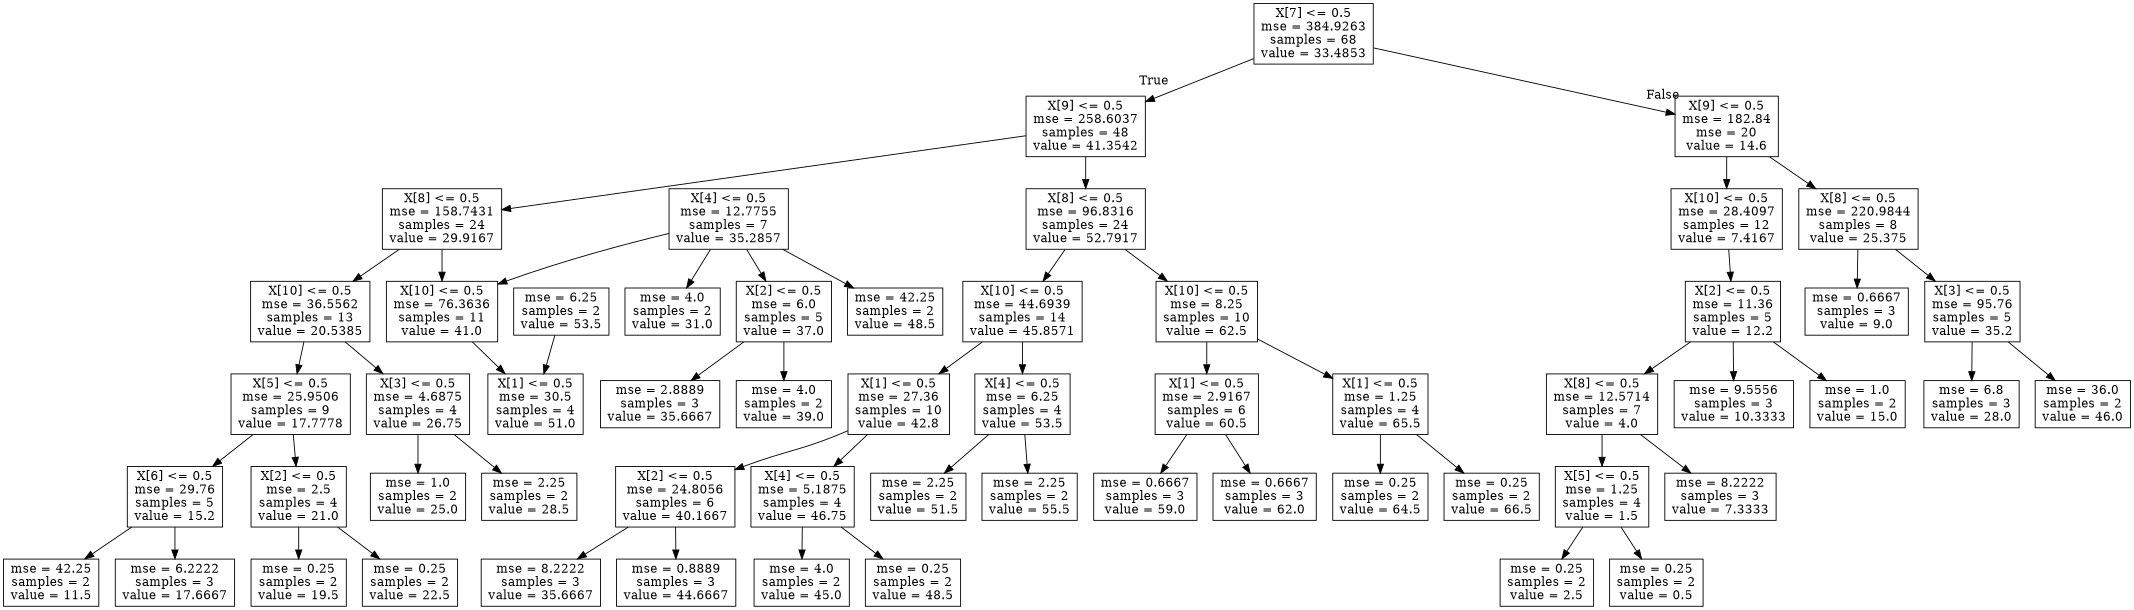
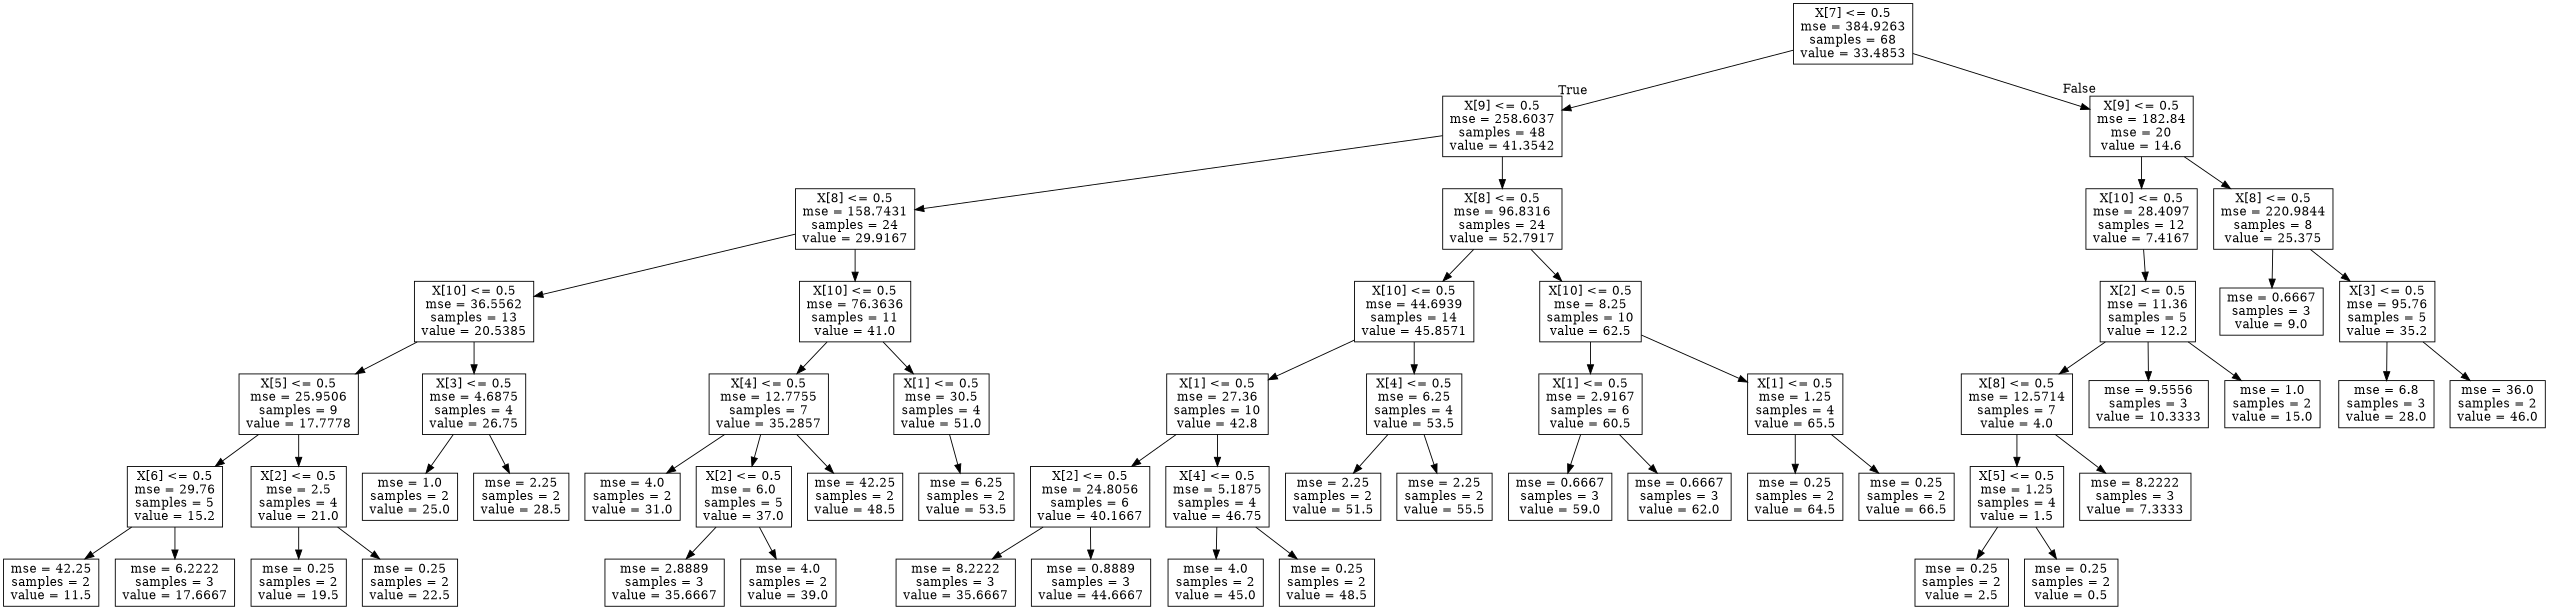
(587, 255) -> (815, 355)
(551, 350) -> (954, 450)
